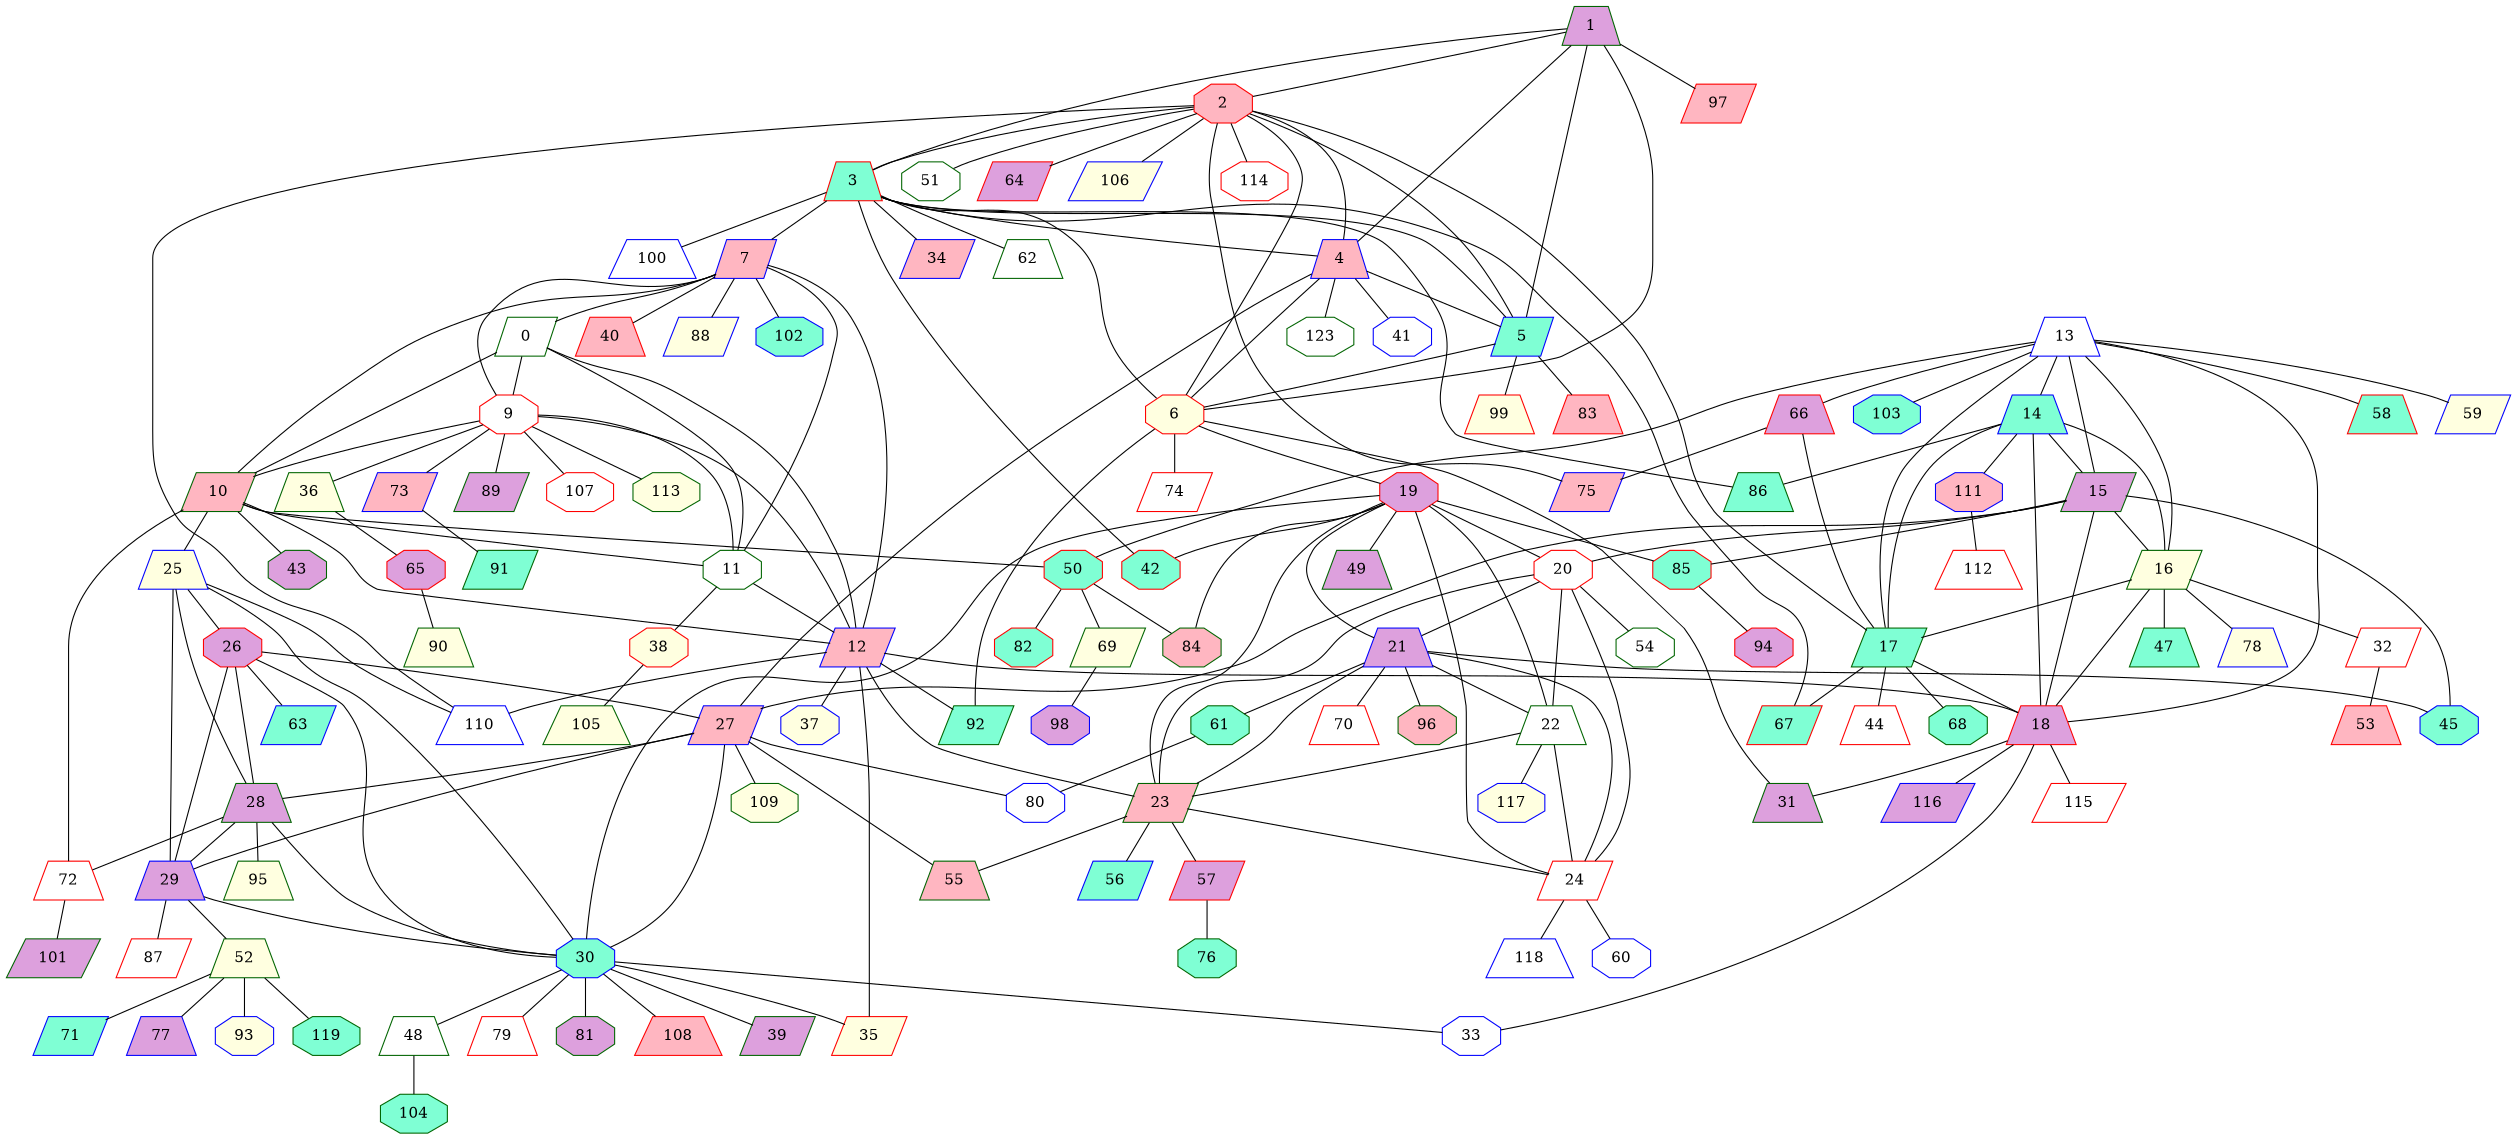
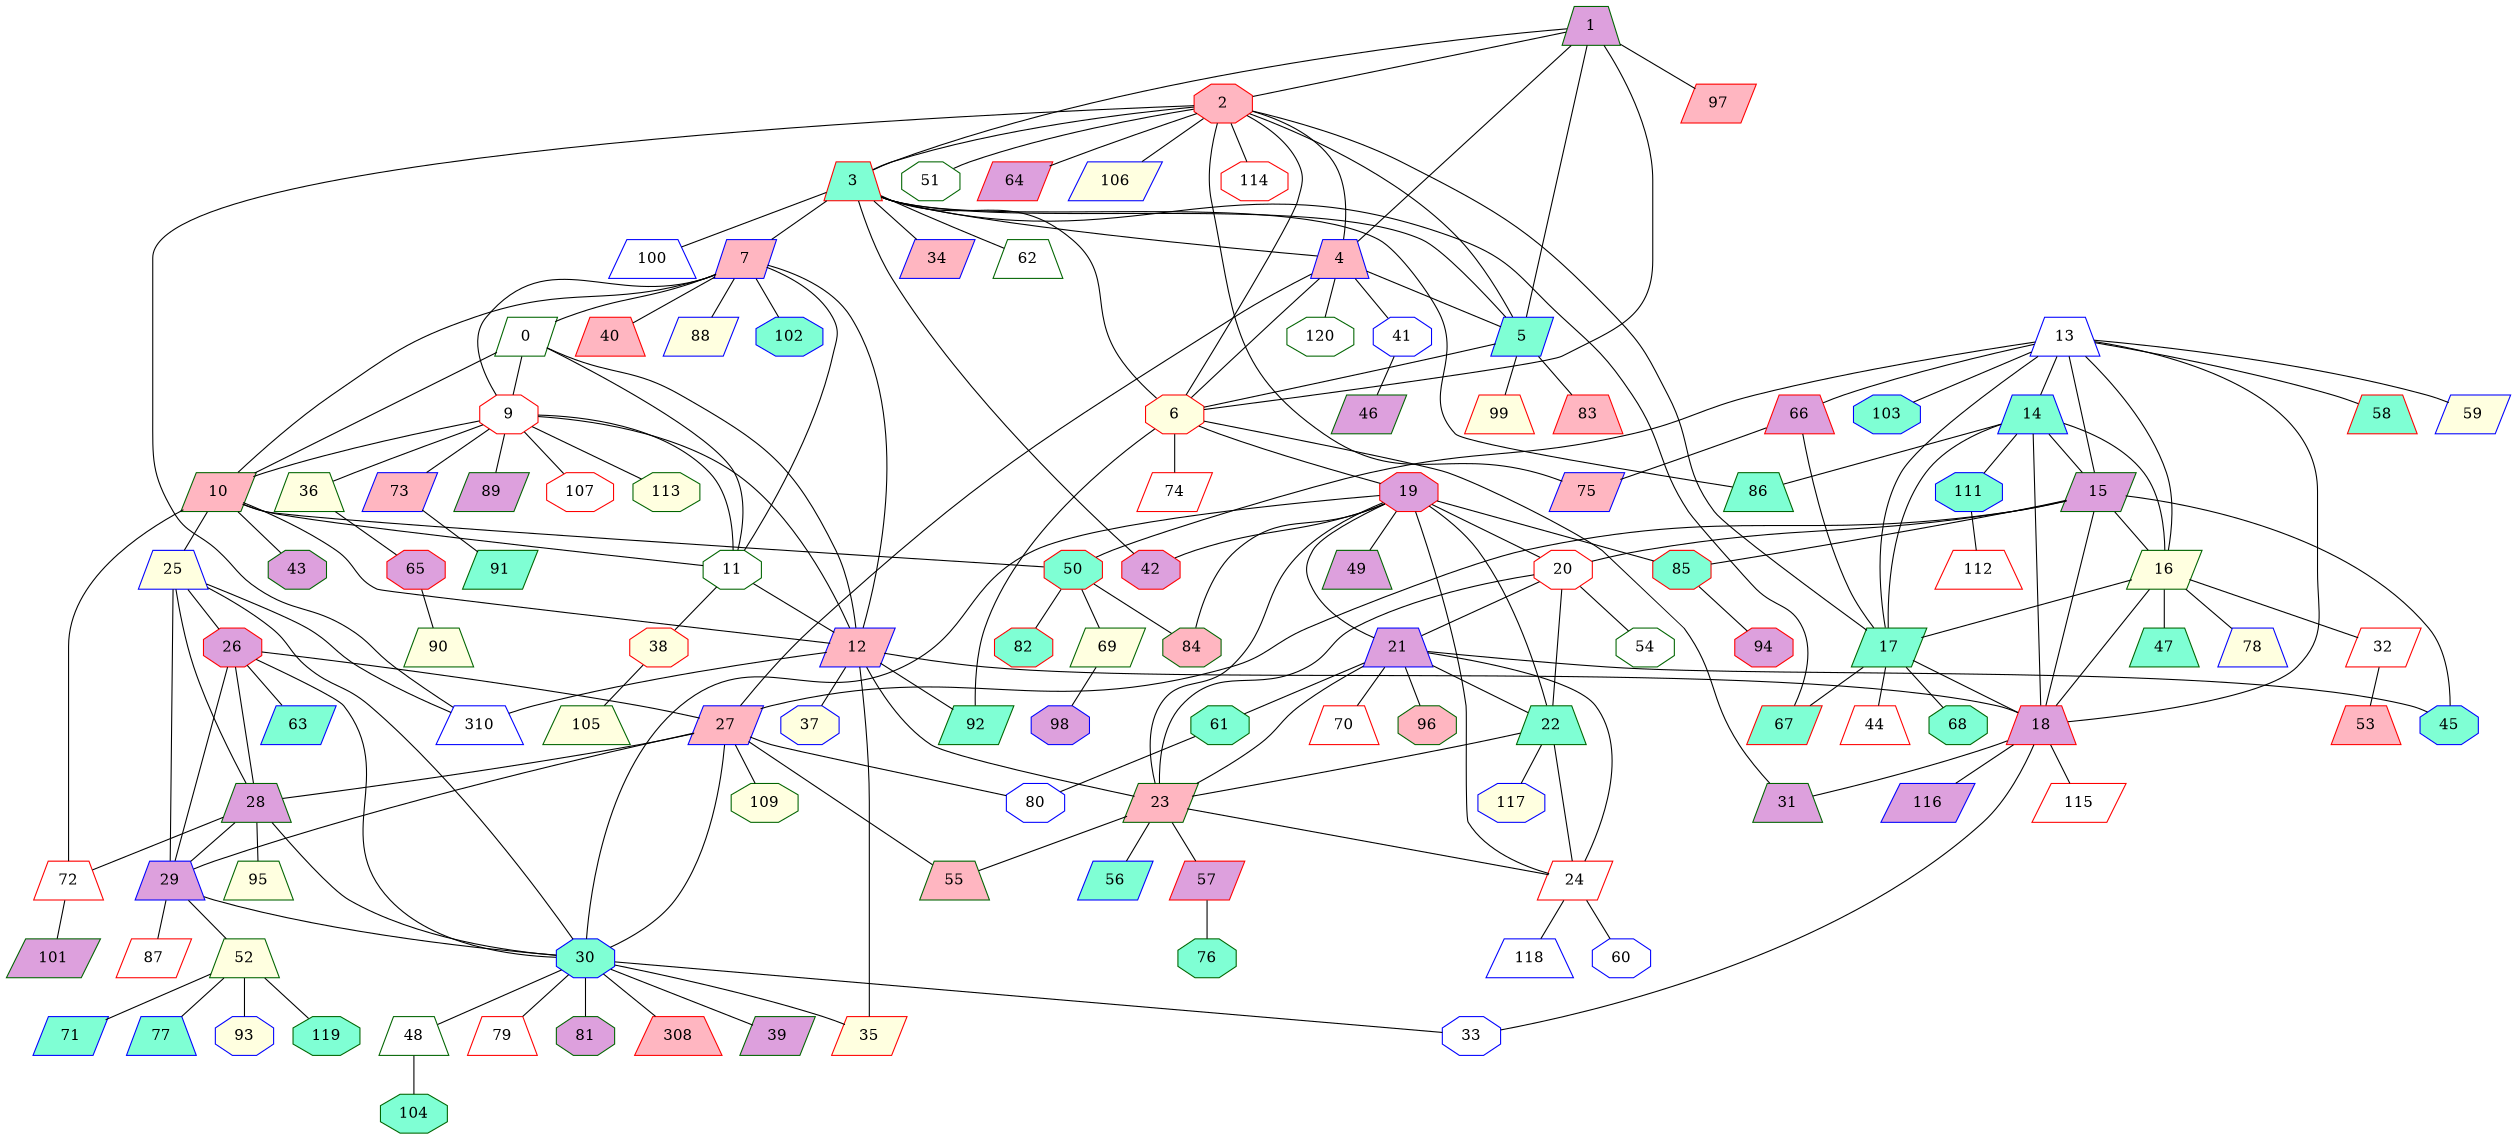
(1320, 337) -> (1320, 337)
none -> (1369, 414)
(1969, 492) -> (1969, 492)
(1151, 570) -> (1151, 570)
(480, 725) -> (480, 725)
(1551, 725) -> (1551, 725)
(1623, 725) -> none
(161, 1036) -> (161, 1036)
(678, 1036) -> (678, 1036)
